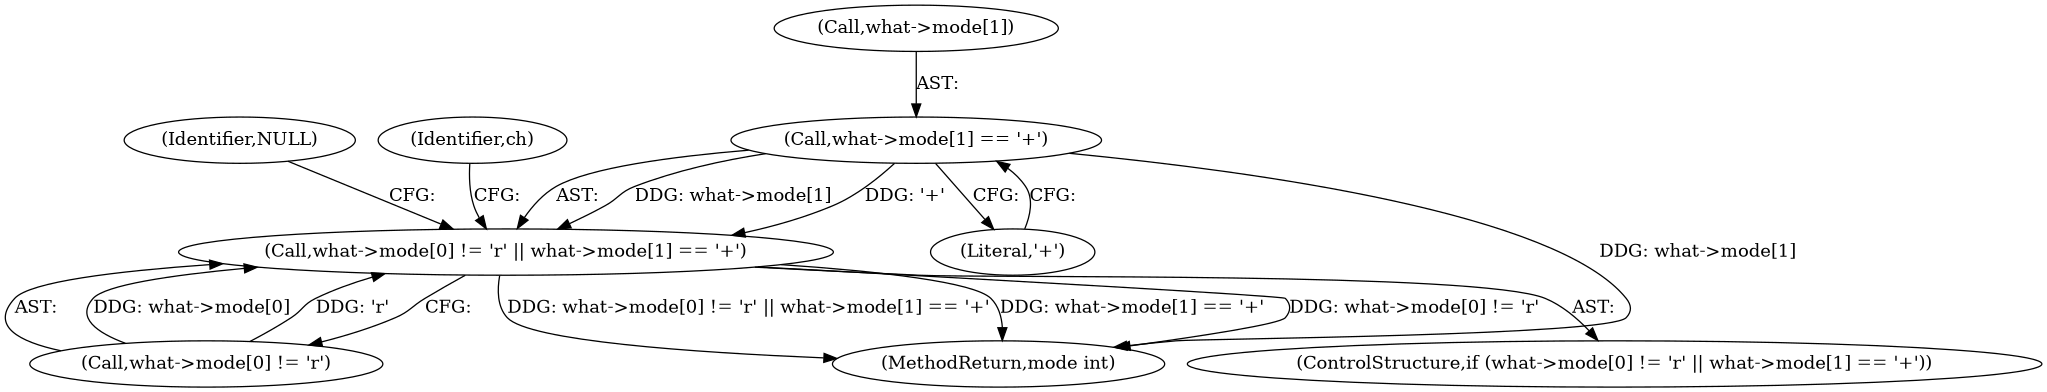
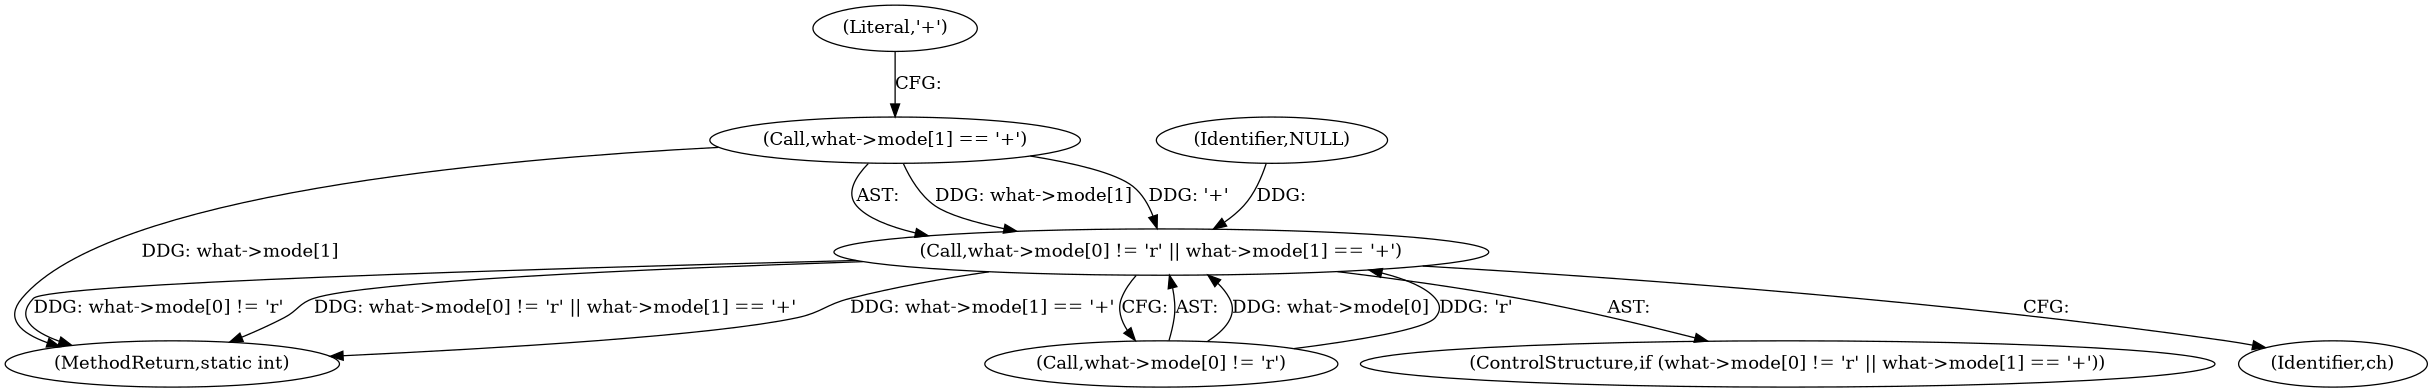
(916, 28) -> none
(471, 191) -> (1838, 297)
(960, 192) -> none
(415, 196) -> (1284, 196)
(999, 364) -> (172, 364)
